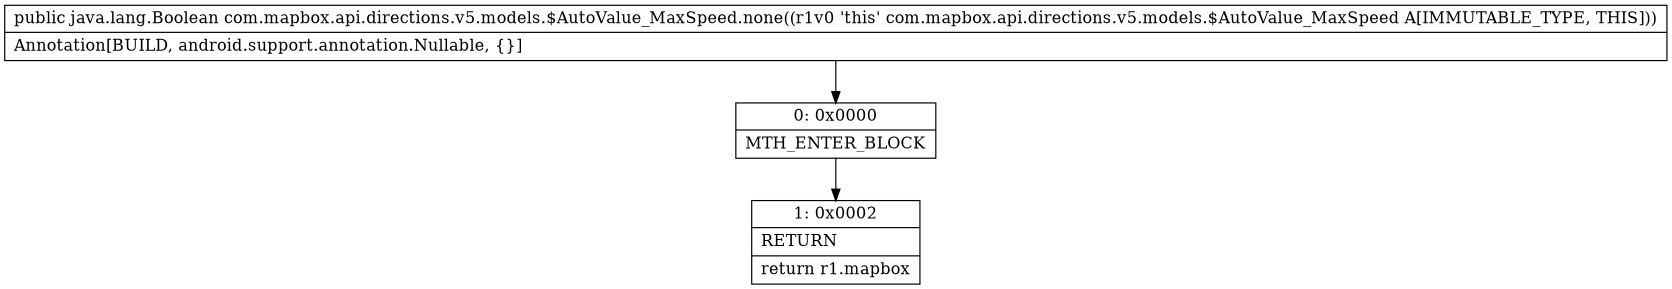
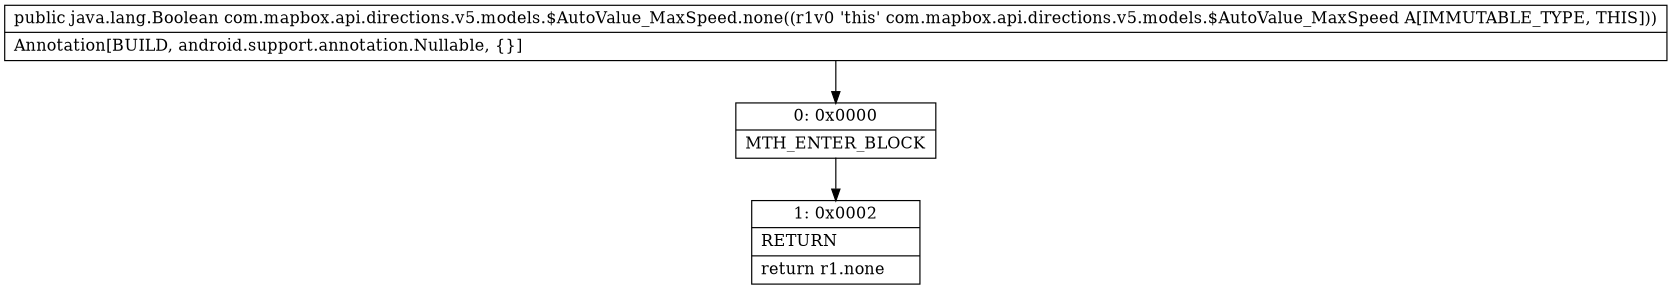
(836, 269) -> (823, 269)
